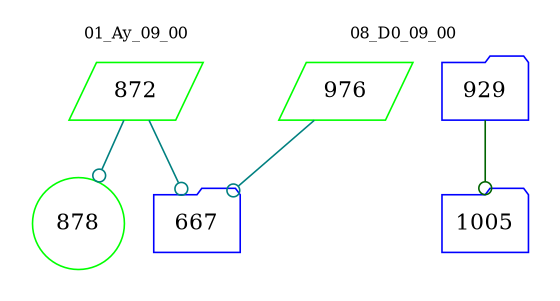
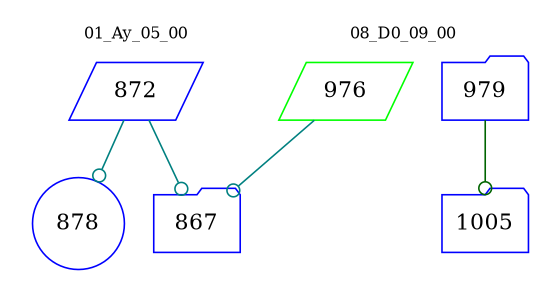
(136, 34) -> (136, 34)
(136, 91) -> (136, 91)
(485, 91) -> (485, 91)
(78, 224) -> (78, 224)
(197, 224) -> (197, 224)
